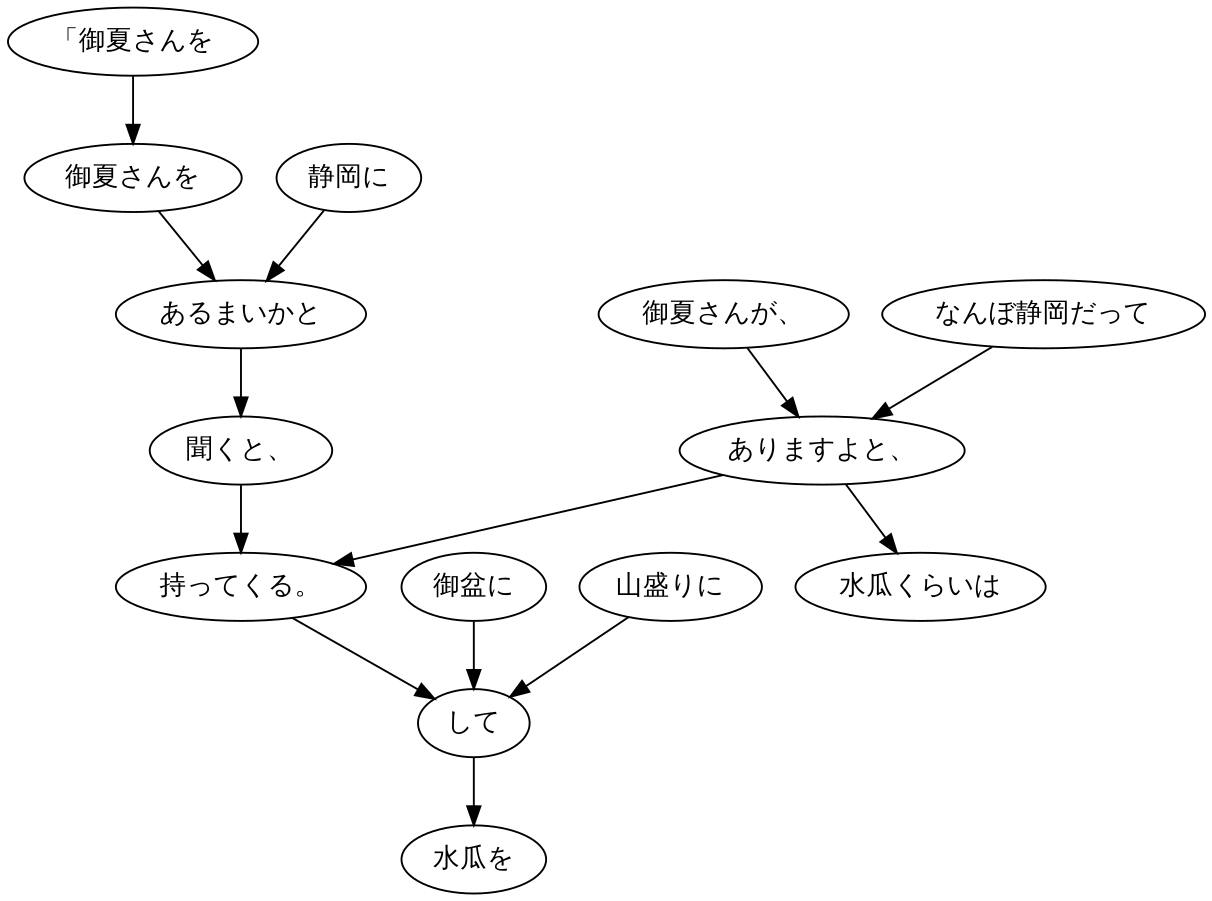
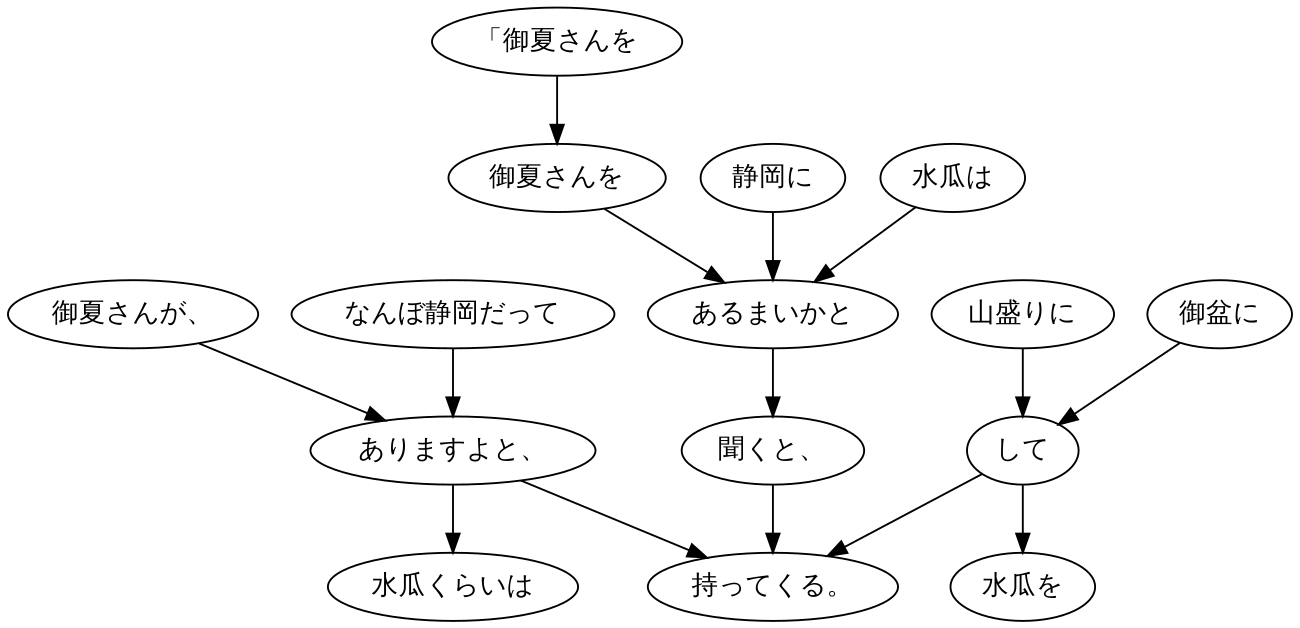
none -> (953, 178)
(355, 654) -> (913, 510)
